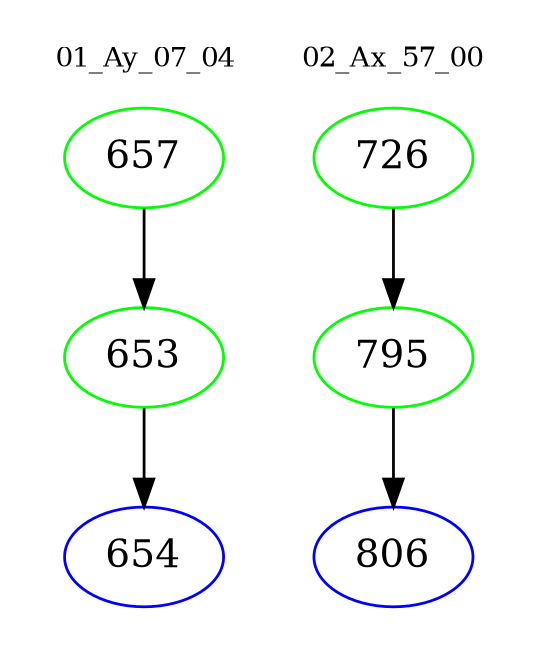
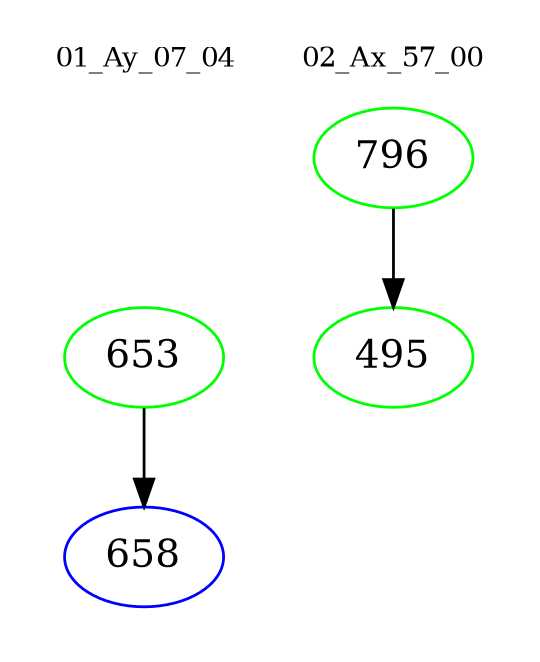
(144, 158) -> none
(393, 158) -> (393, 158)
(393, 357) -> (393, 357)
(144, 557) -> (144, 557)
(393, 557) -> none
